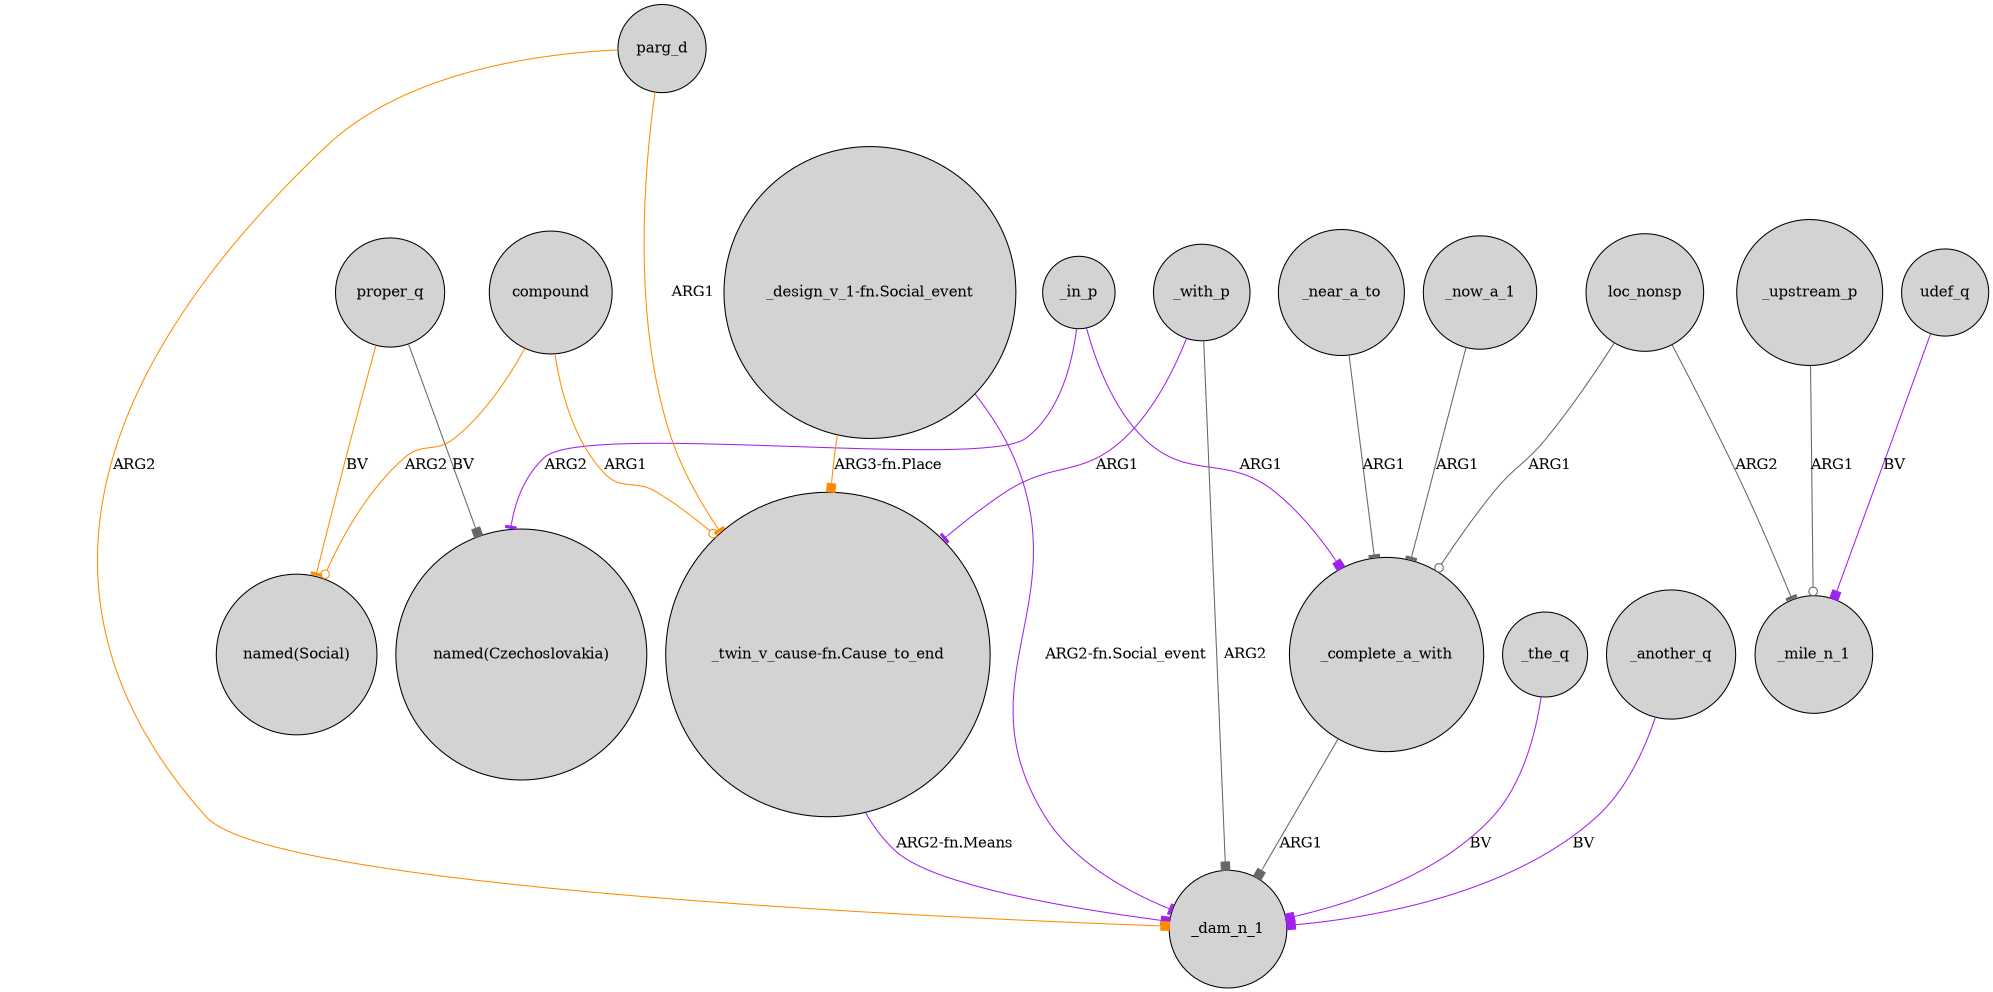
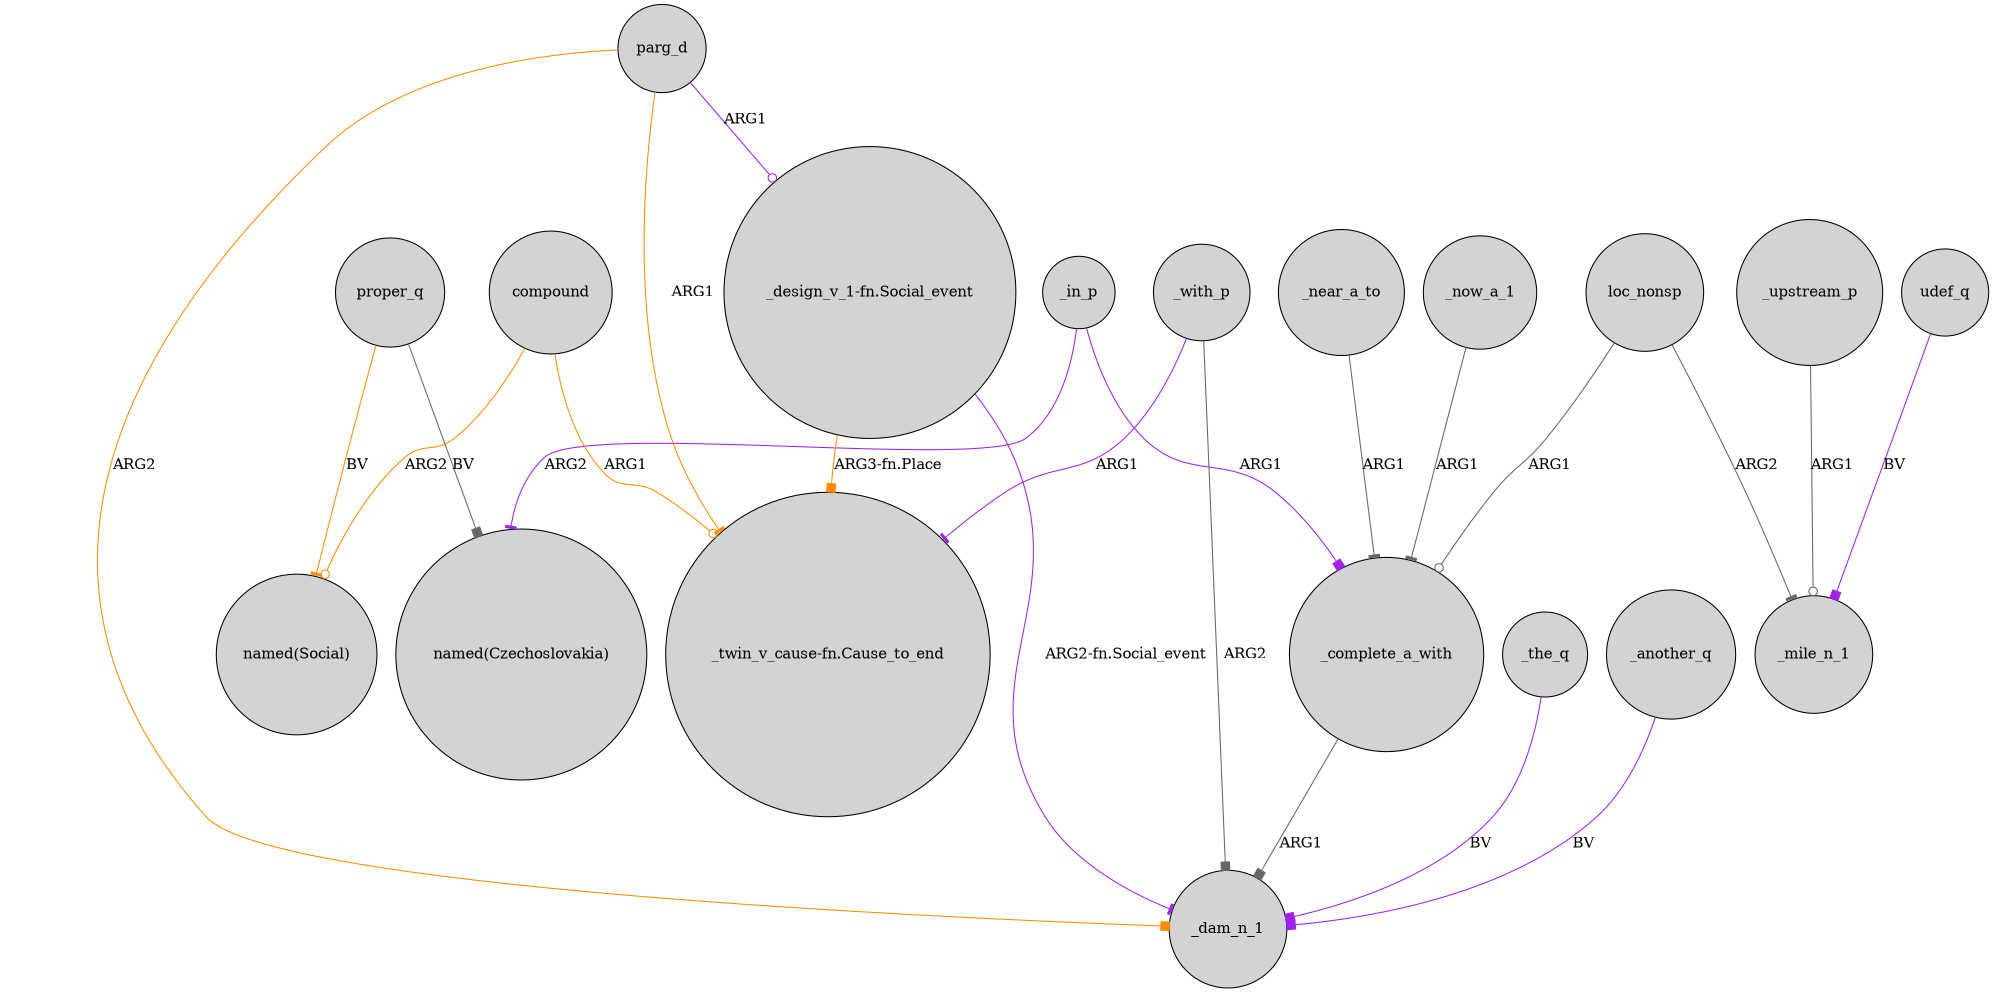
none -> (730, 129)
(1000, 892) -> none
